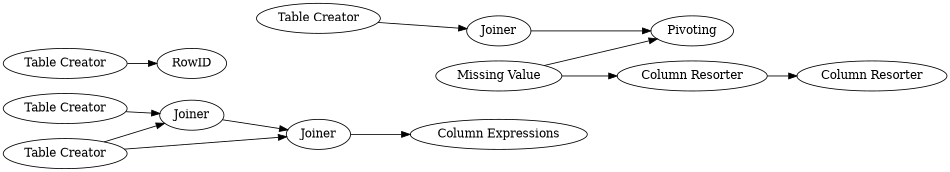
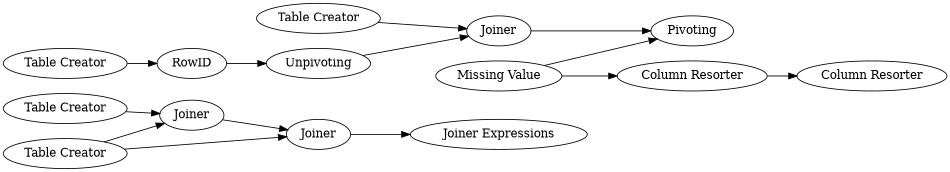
none -> (318, 63)
(499, 134) -> (499, 134)
